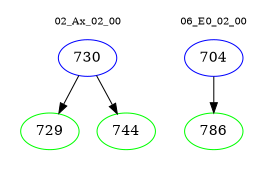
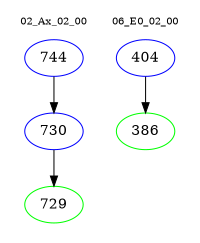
(214, 58) -> (146, 58)
(104, 90) -> (54, 90)
(126, 131) -> (54, 58)
(214, 131) -> (146, 131)
